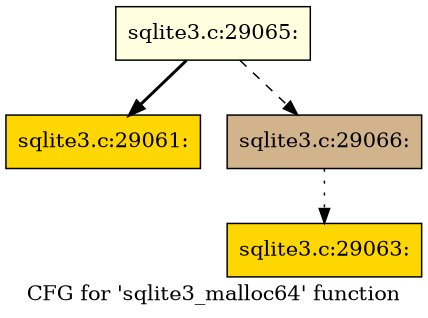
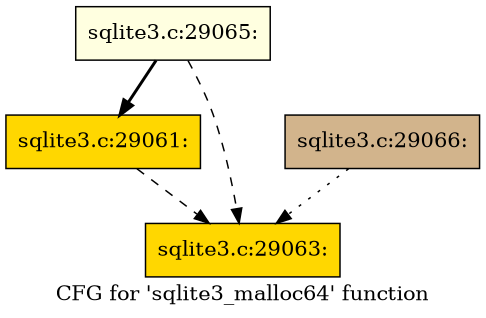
(263, 82) -> (219, 132)
none -> (167, 191)
